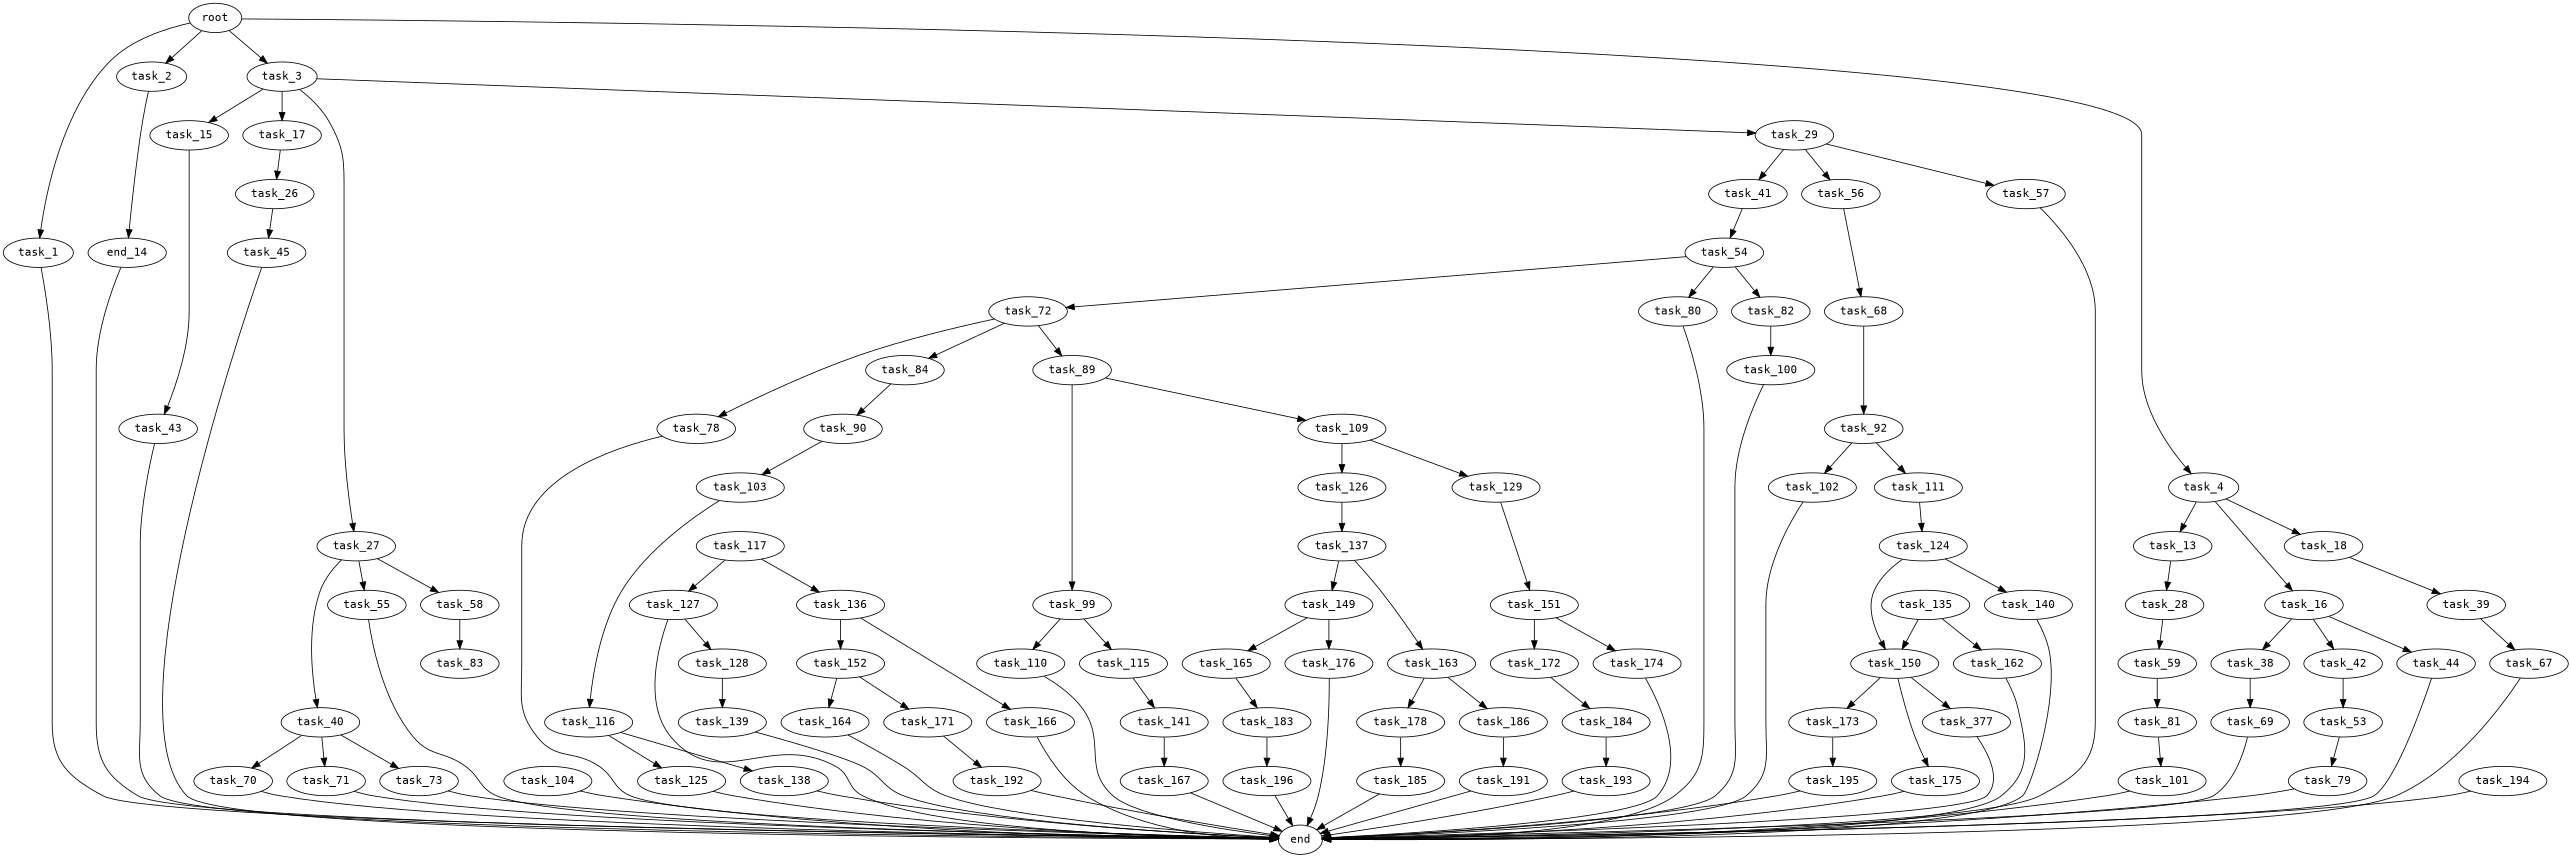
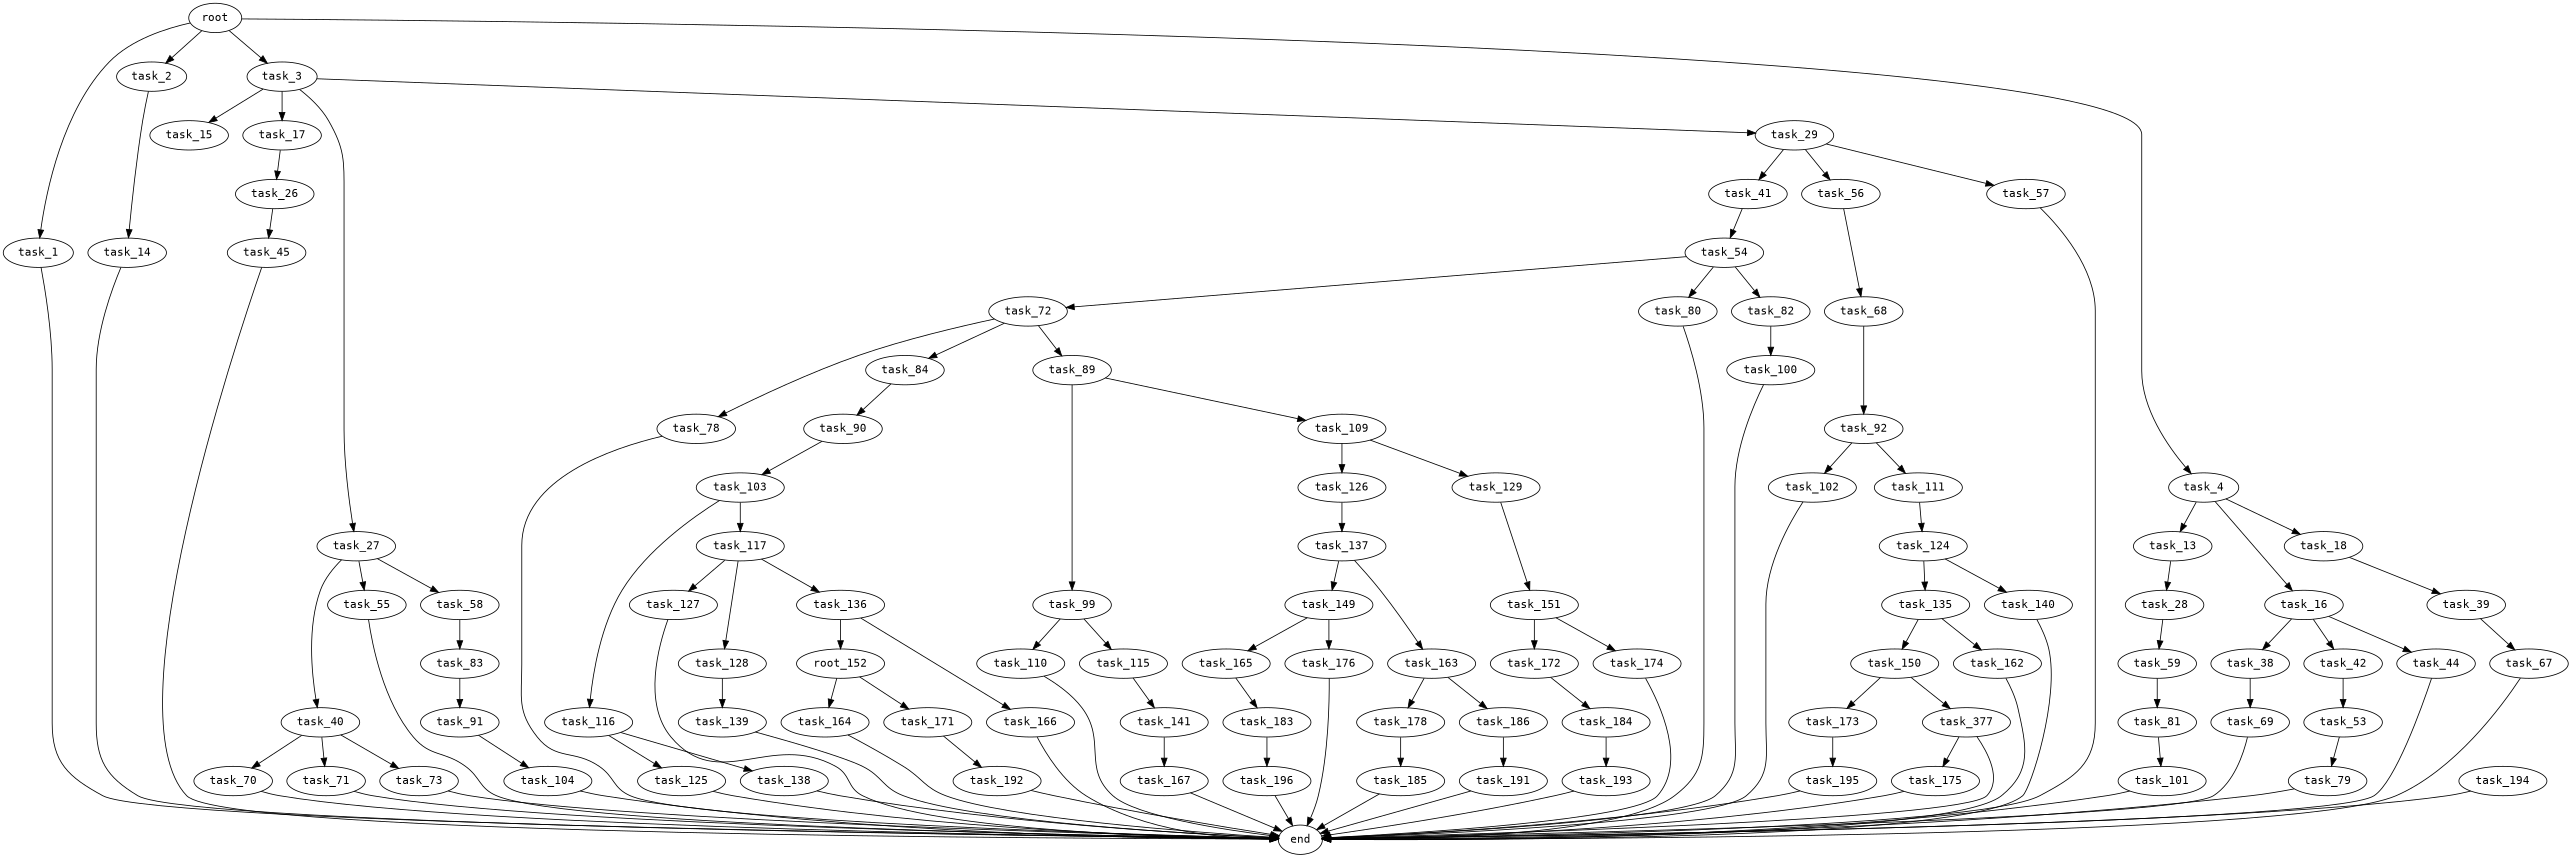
(127, 253) -> (127, 253)
(158, 429) -> none
none -> (740, 513)
(1872, 596) -> (1924, 572)
(695, 631) -> (732, 601)
(841, 664) -> (841, 664)
(1909, 719) -> (1953, 748)
none -> (460, 722)
